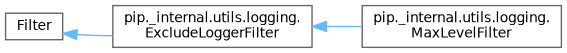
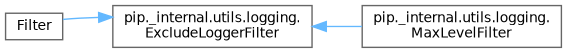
(95, 35) -> (81, 18)
